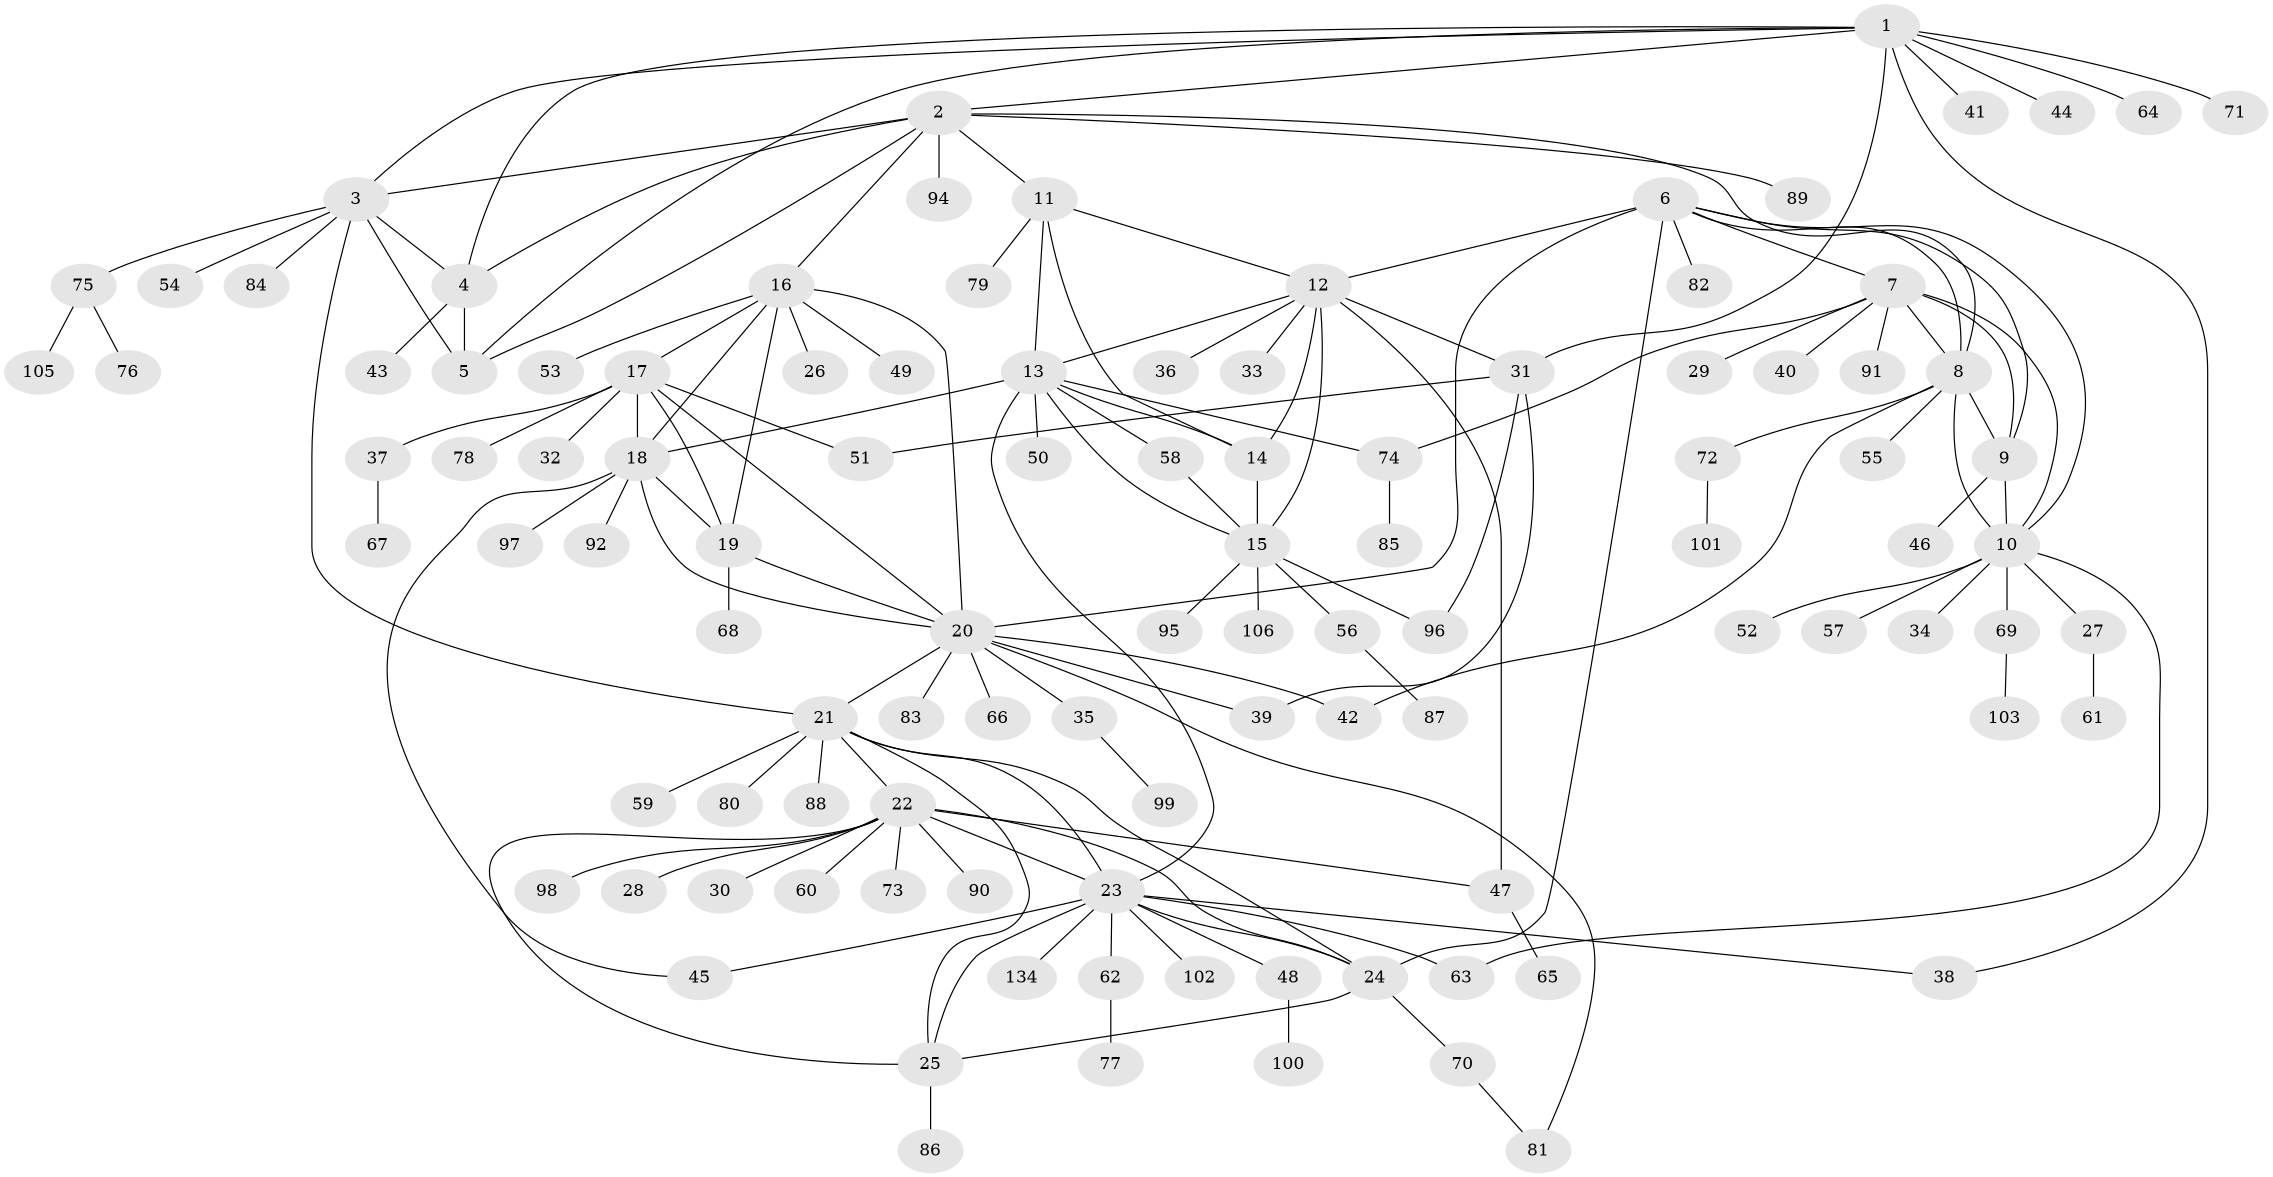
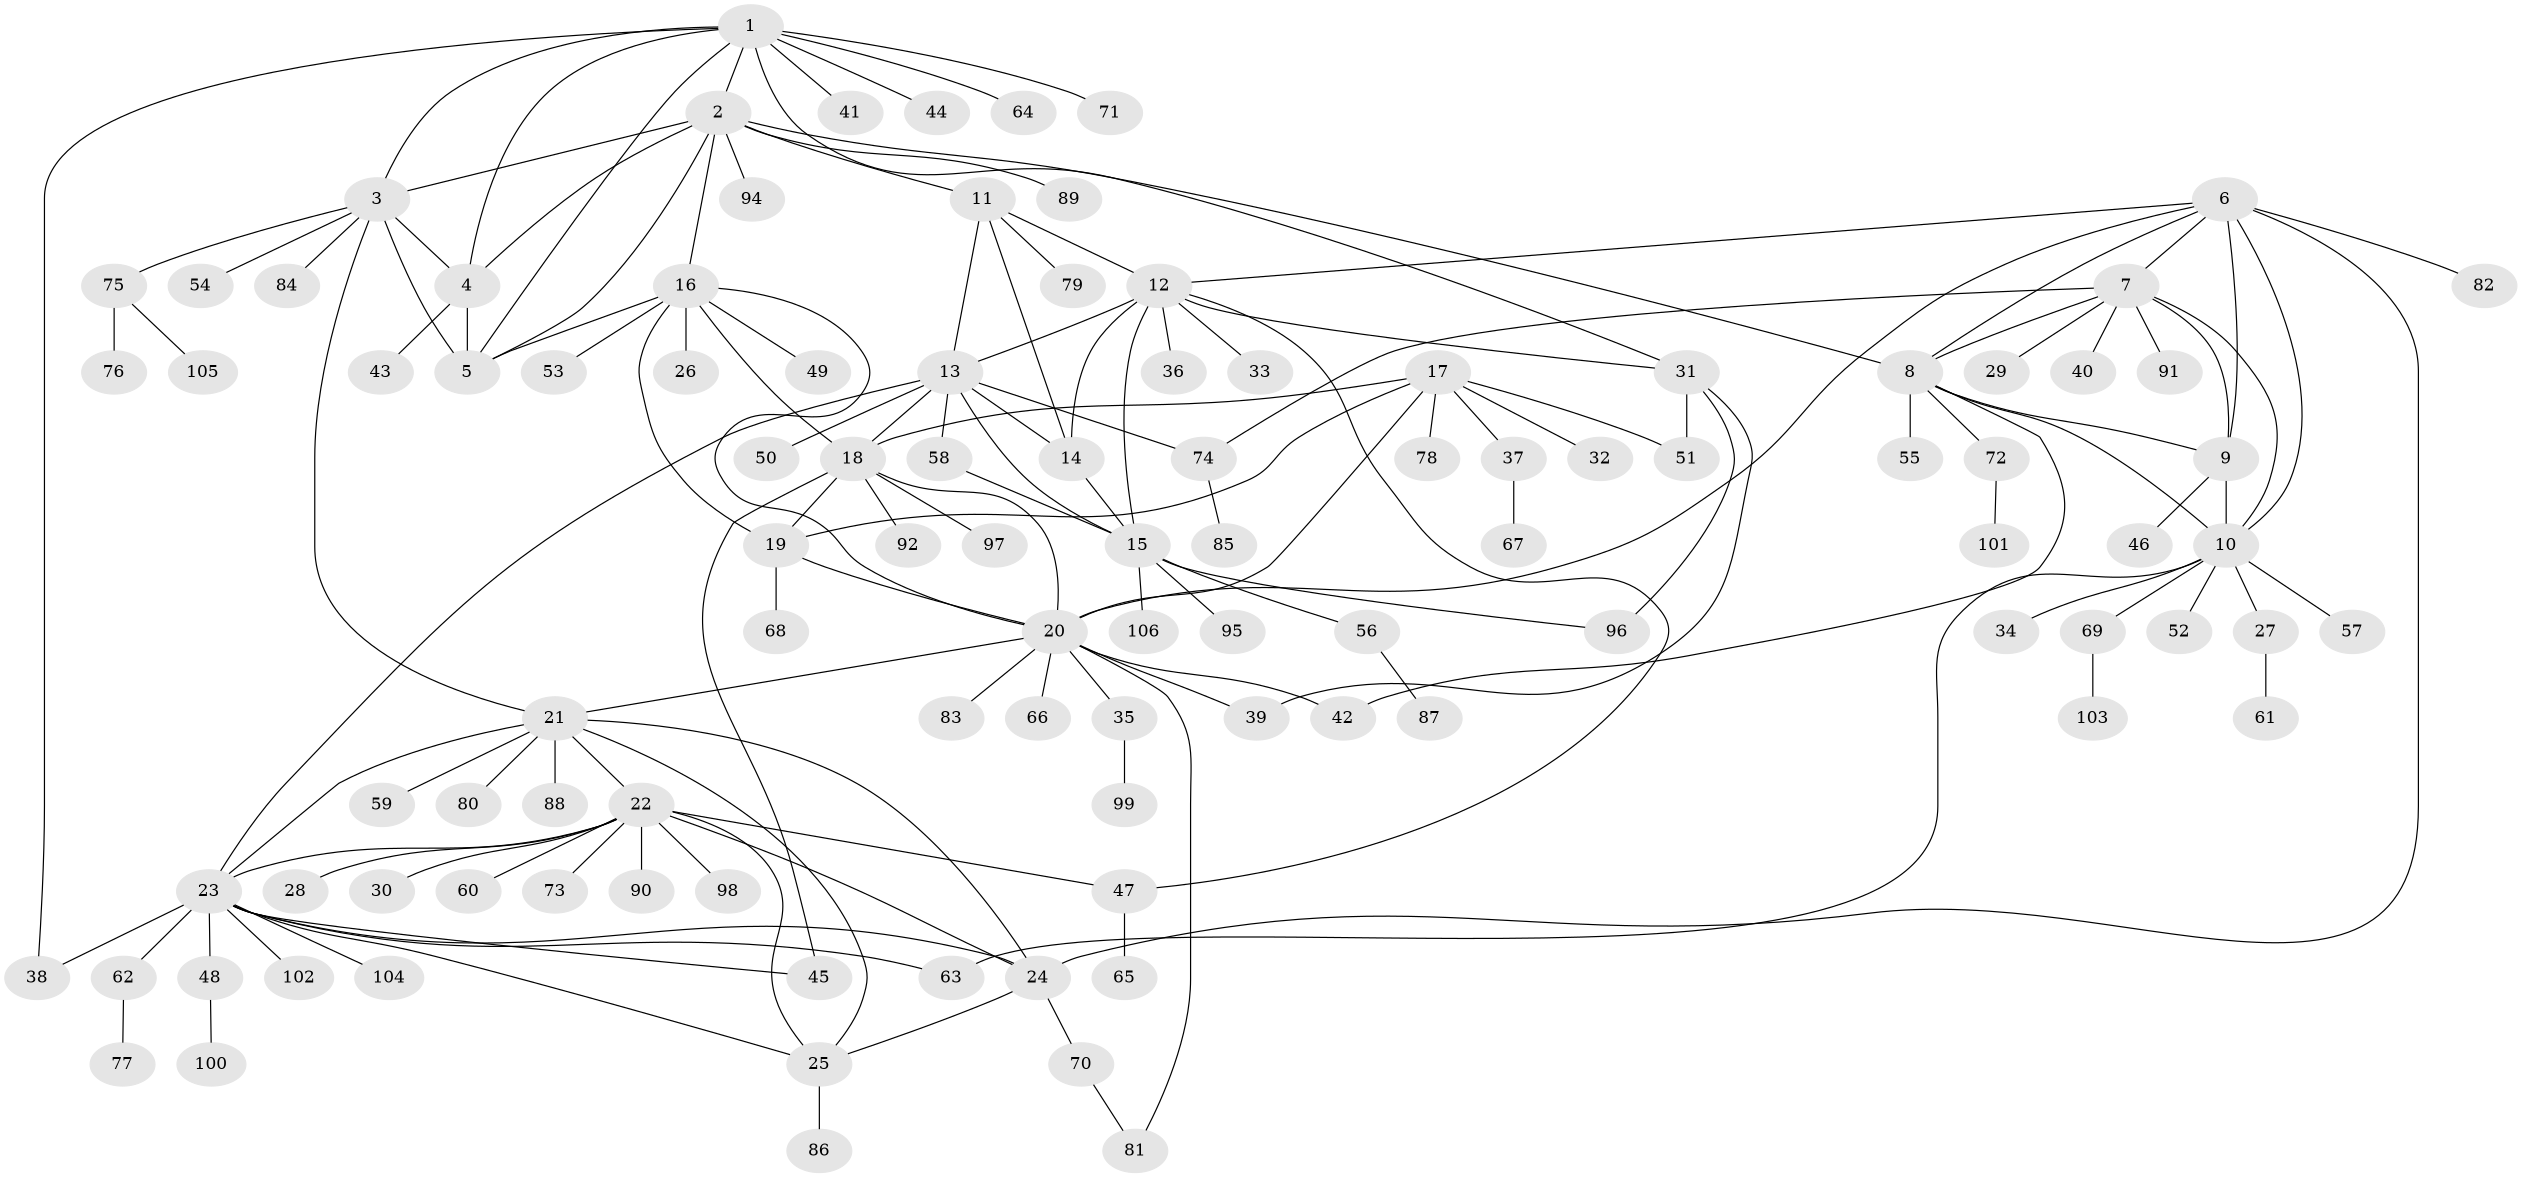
(710, 329) -> (575, 327)
(1022, 978) -> (389, 978)
